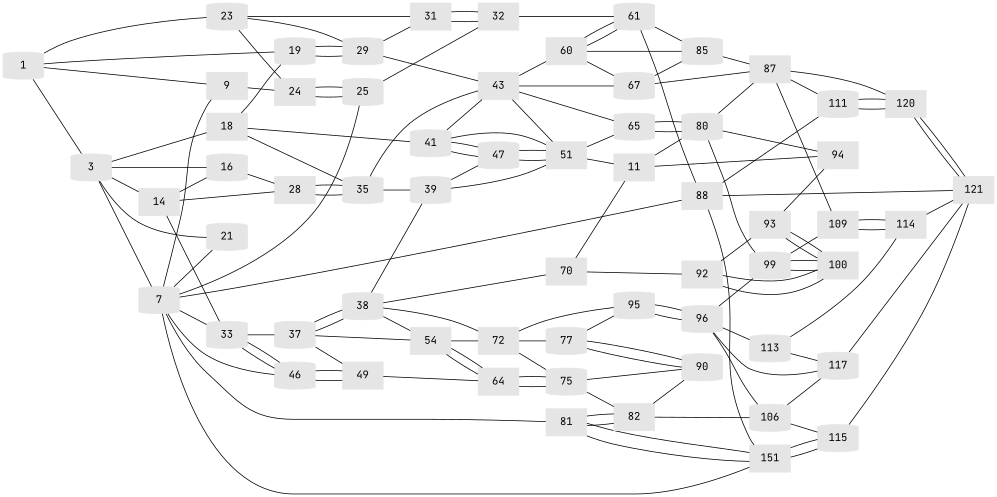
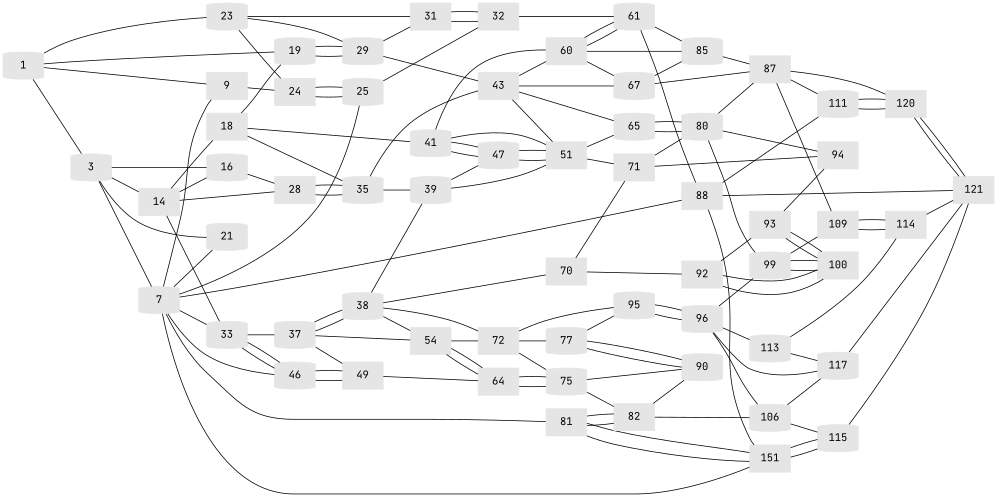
(464, 115) -> (475, 68)
(159, 147) -> (194, 162)
(634, 167) -> (634, 167)
